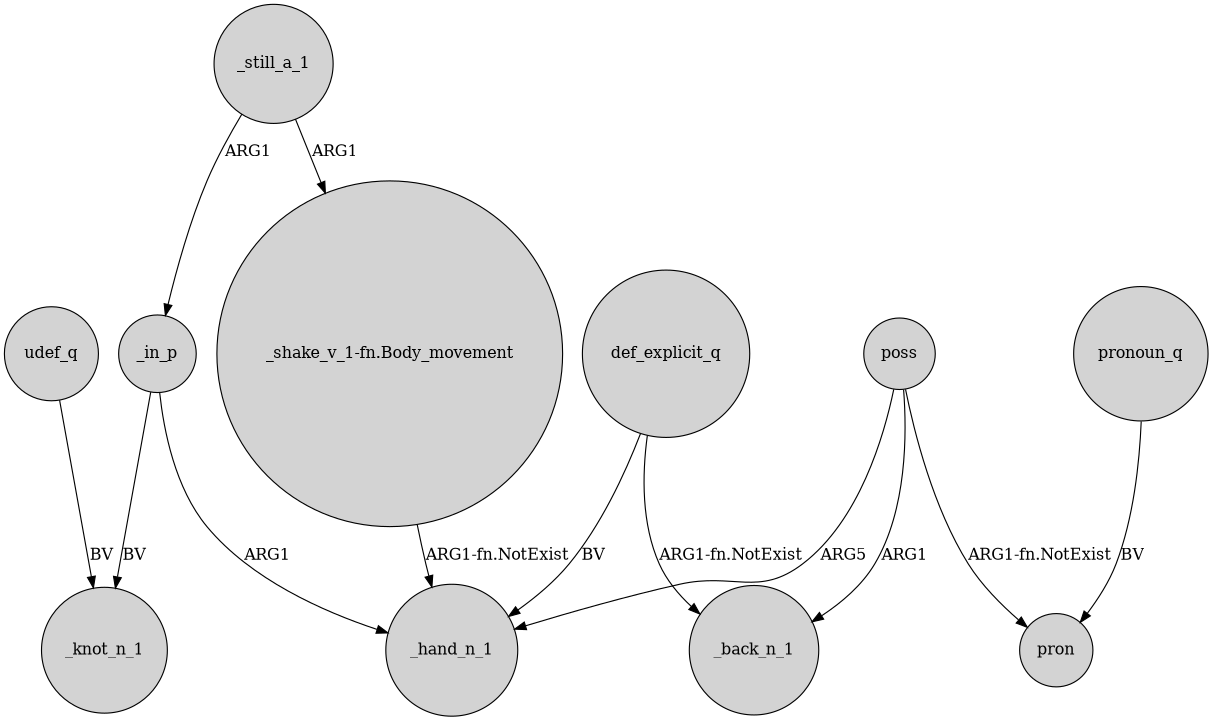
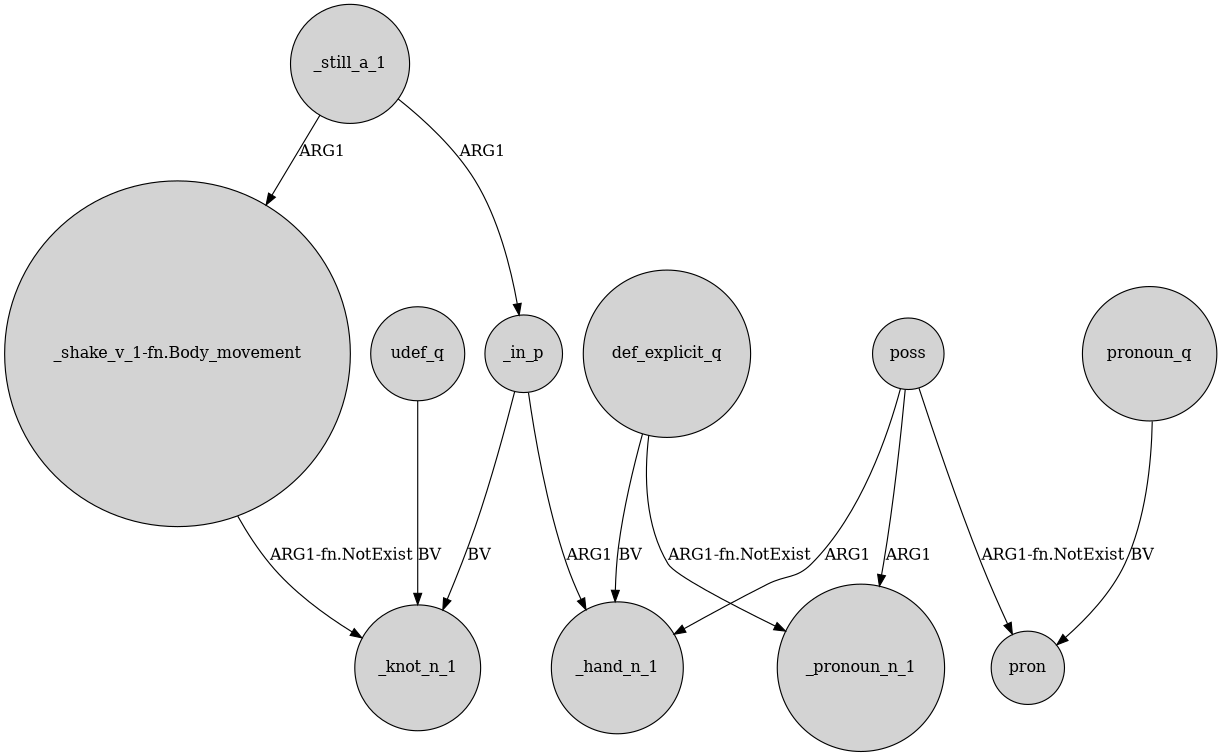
(423, 550) -> (287, 582)
(844, 555) -> (848, 555)
(754, 650) -> (861, 668)
